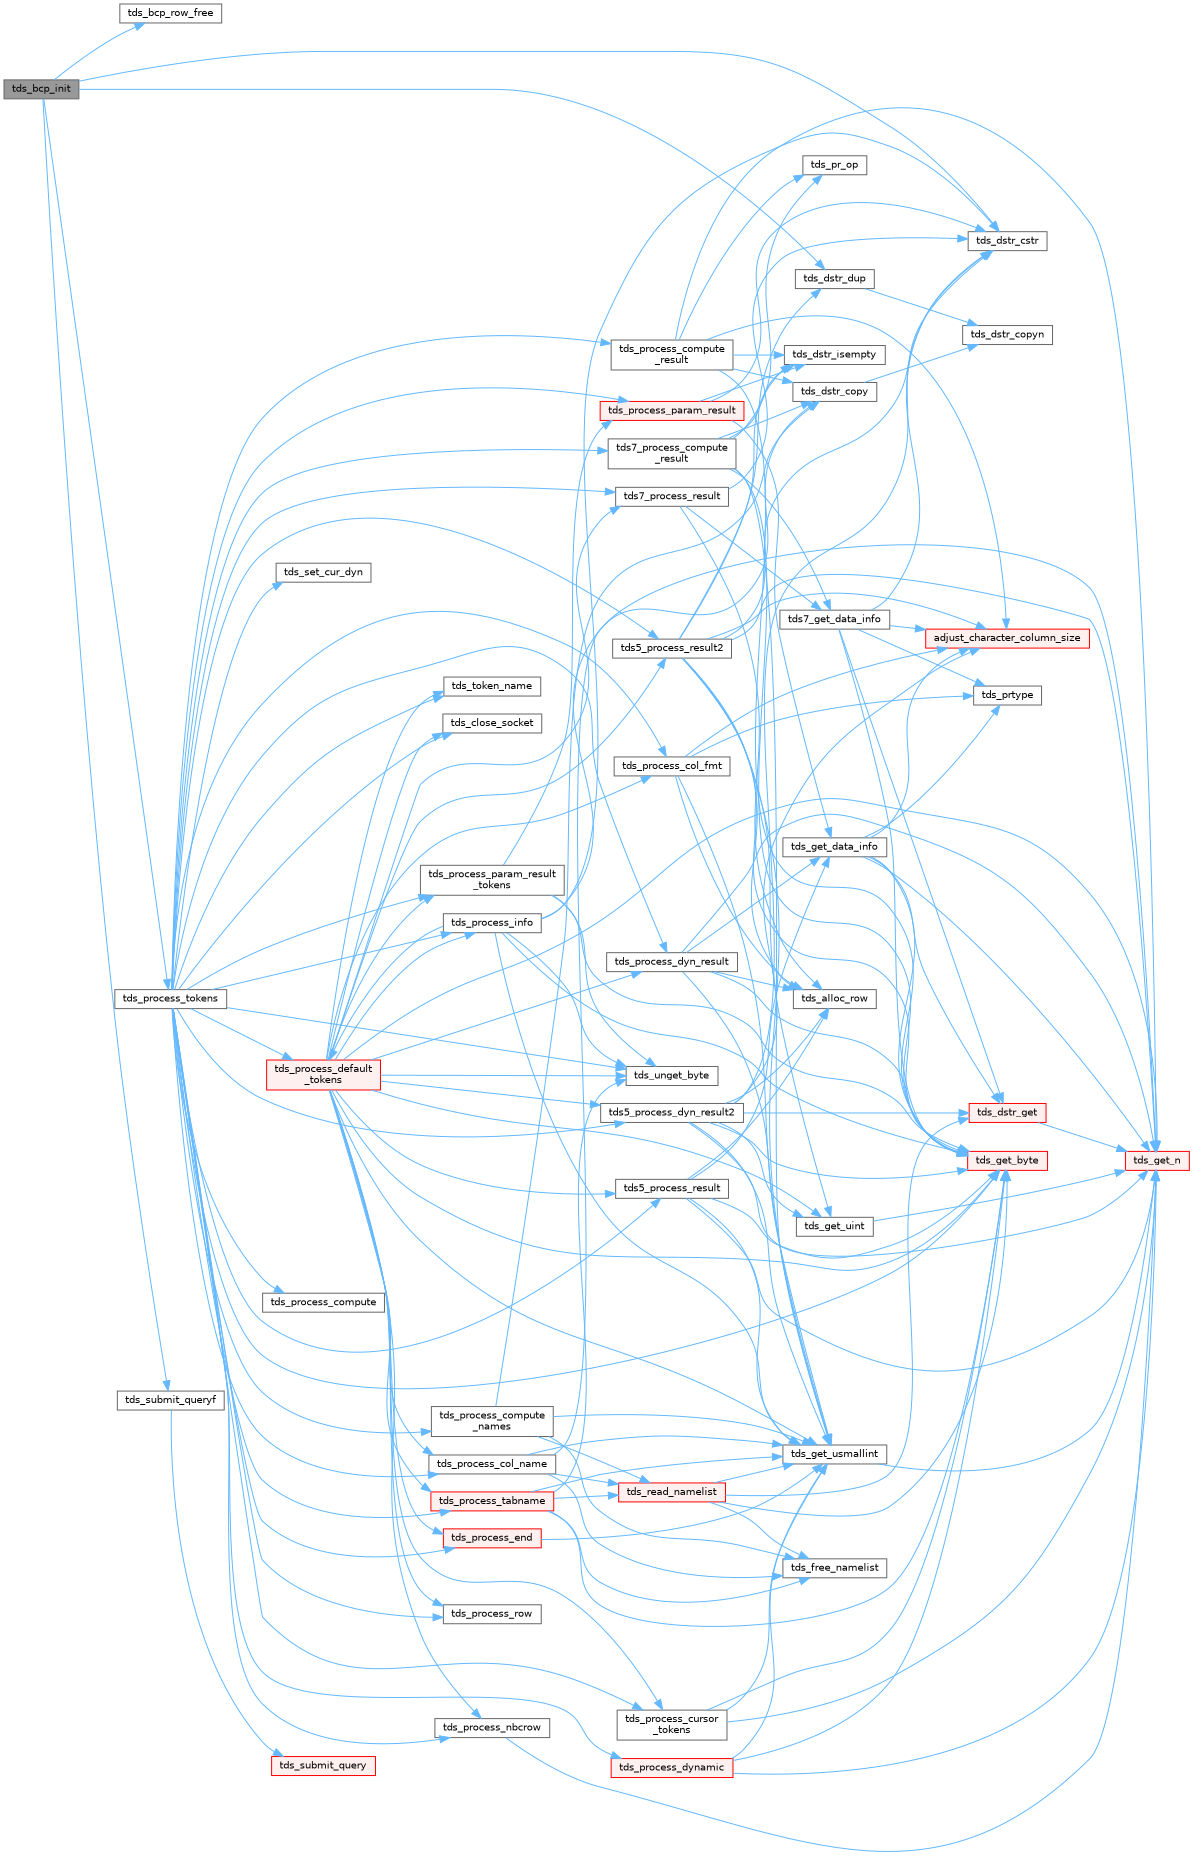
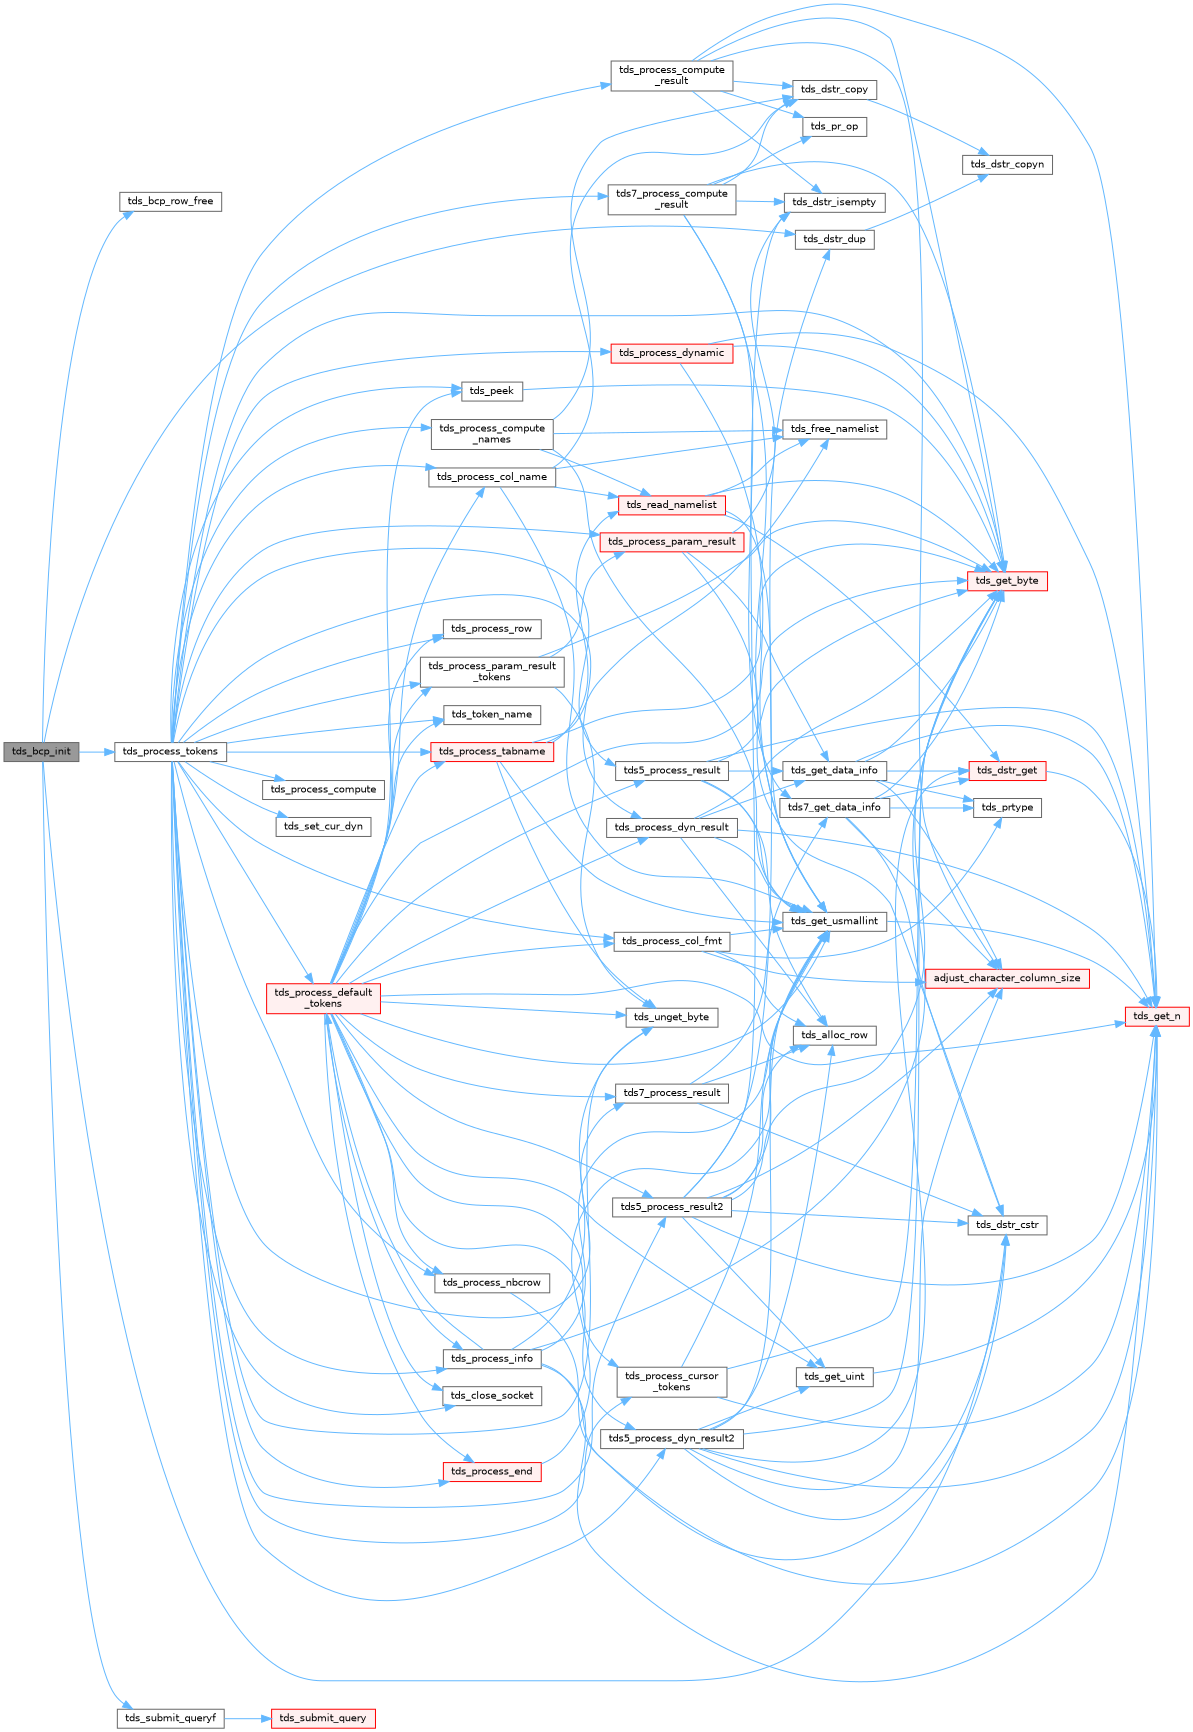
none -> (492, 392)
